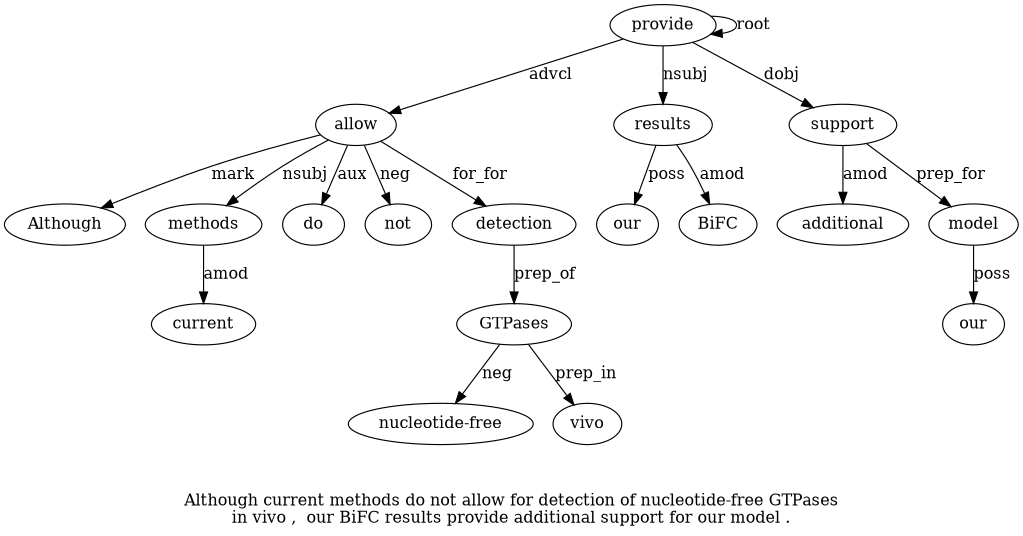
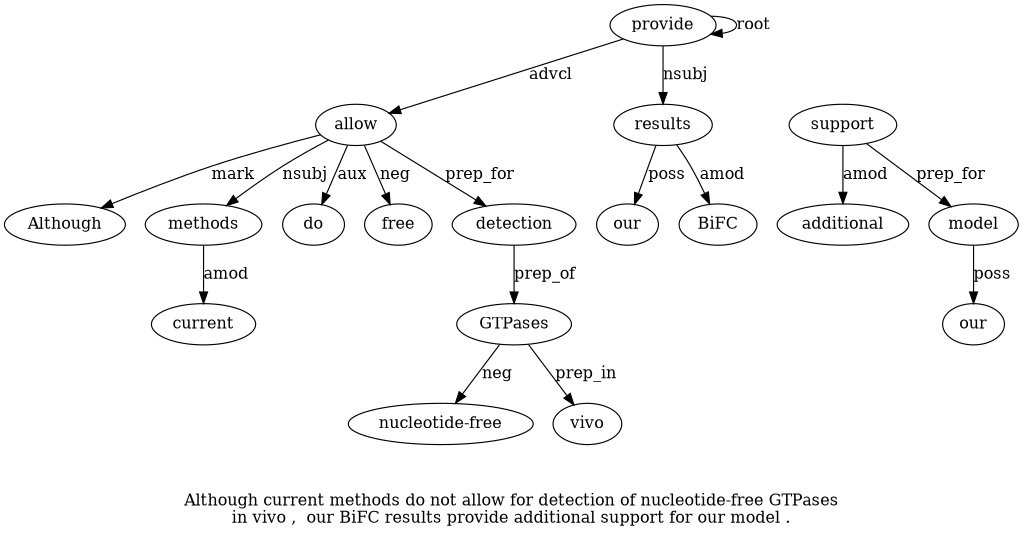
(748, 72) -> none
(480, 175) -> (480, 175)
(398, 225) -> (398, 225)
